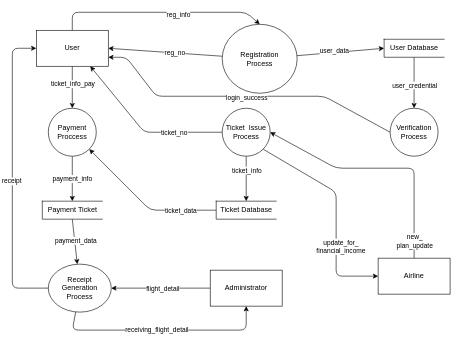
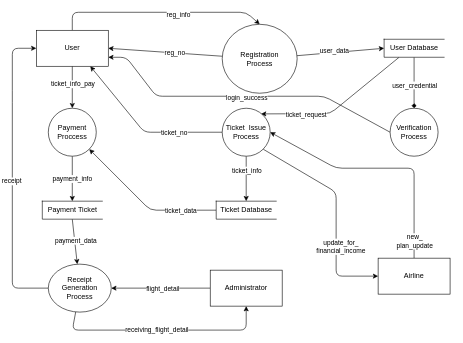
none -> (347, 100)
(414, 102) -> (414, 102)
